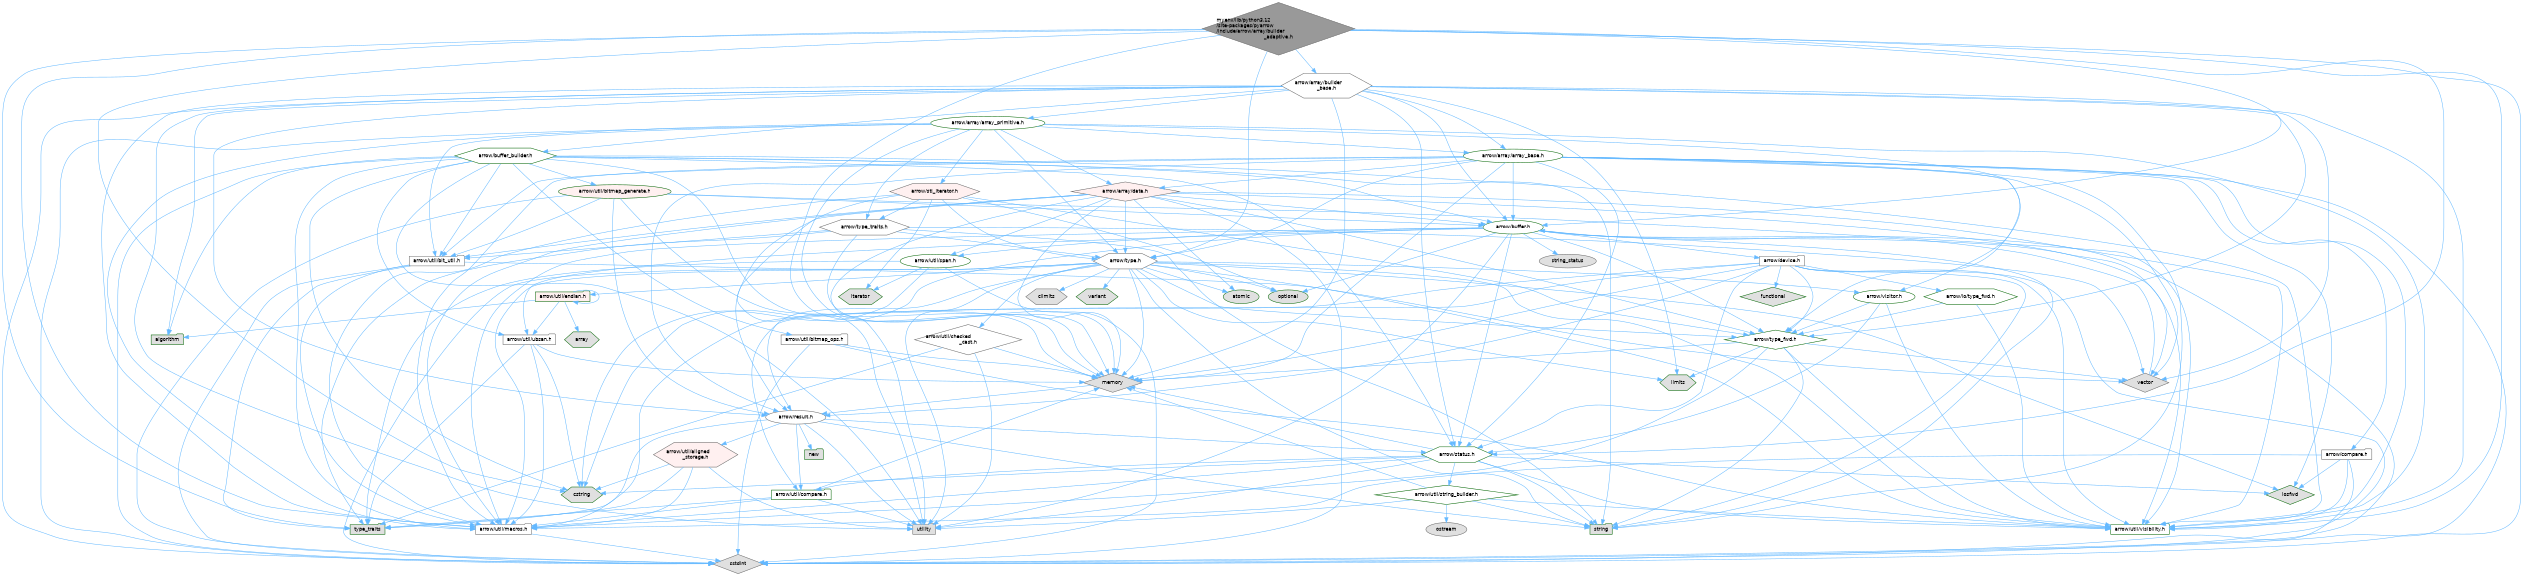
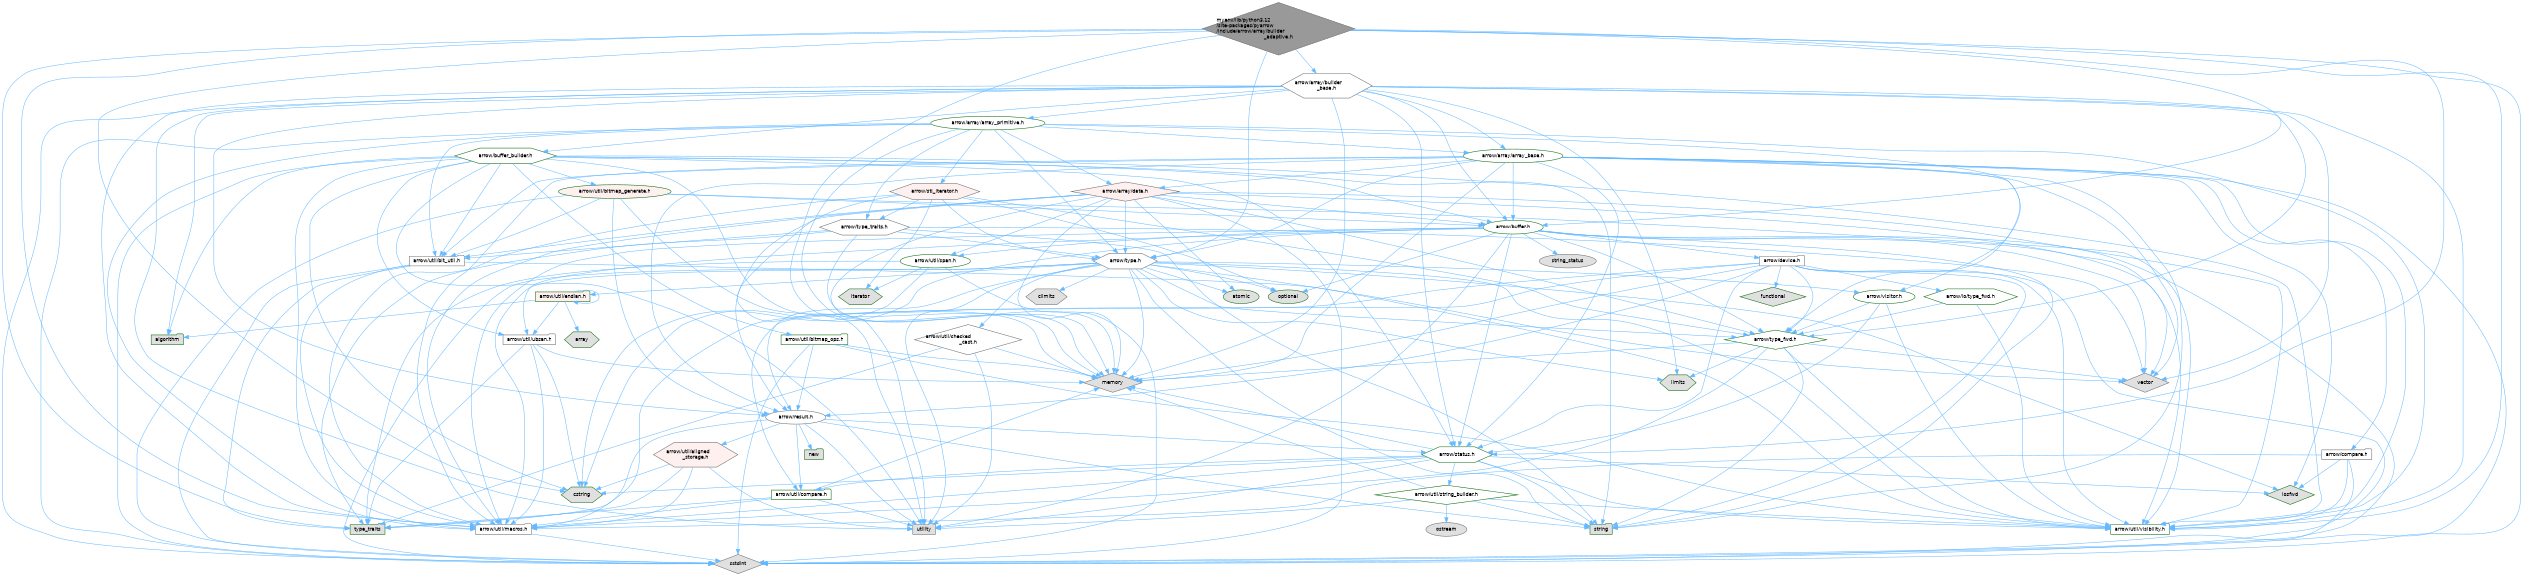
(2011, 251) -> (1964, 246)
(1097, 297) -> none
(814, 340) -> (814, 340)
(959, 399) -> (806, 373)
